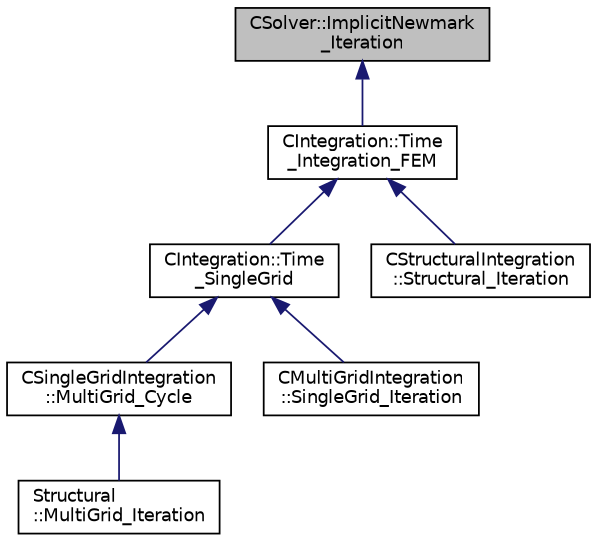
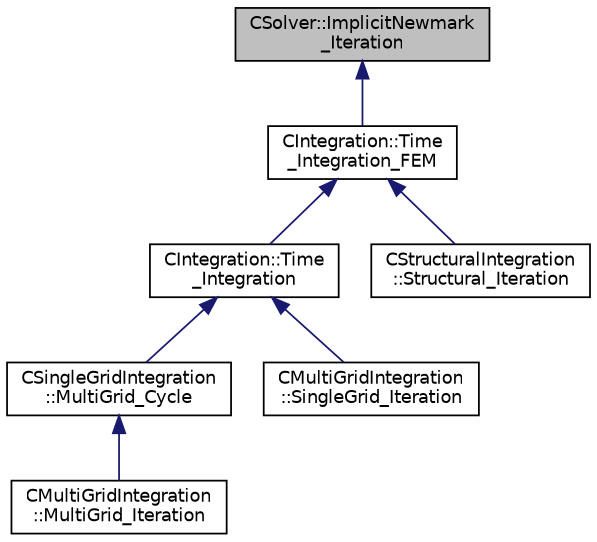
(244, 271) -> (244, 271)
(119, 507) -> (119, 507)
